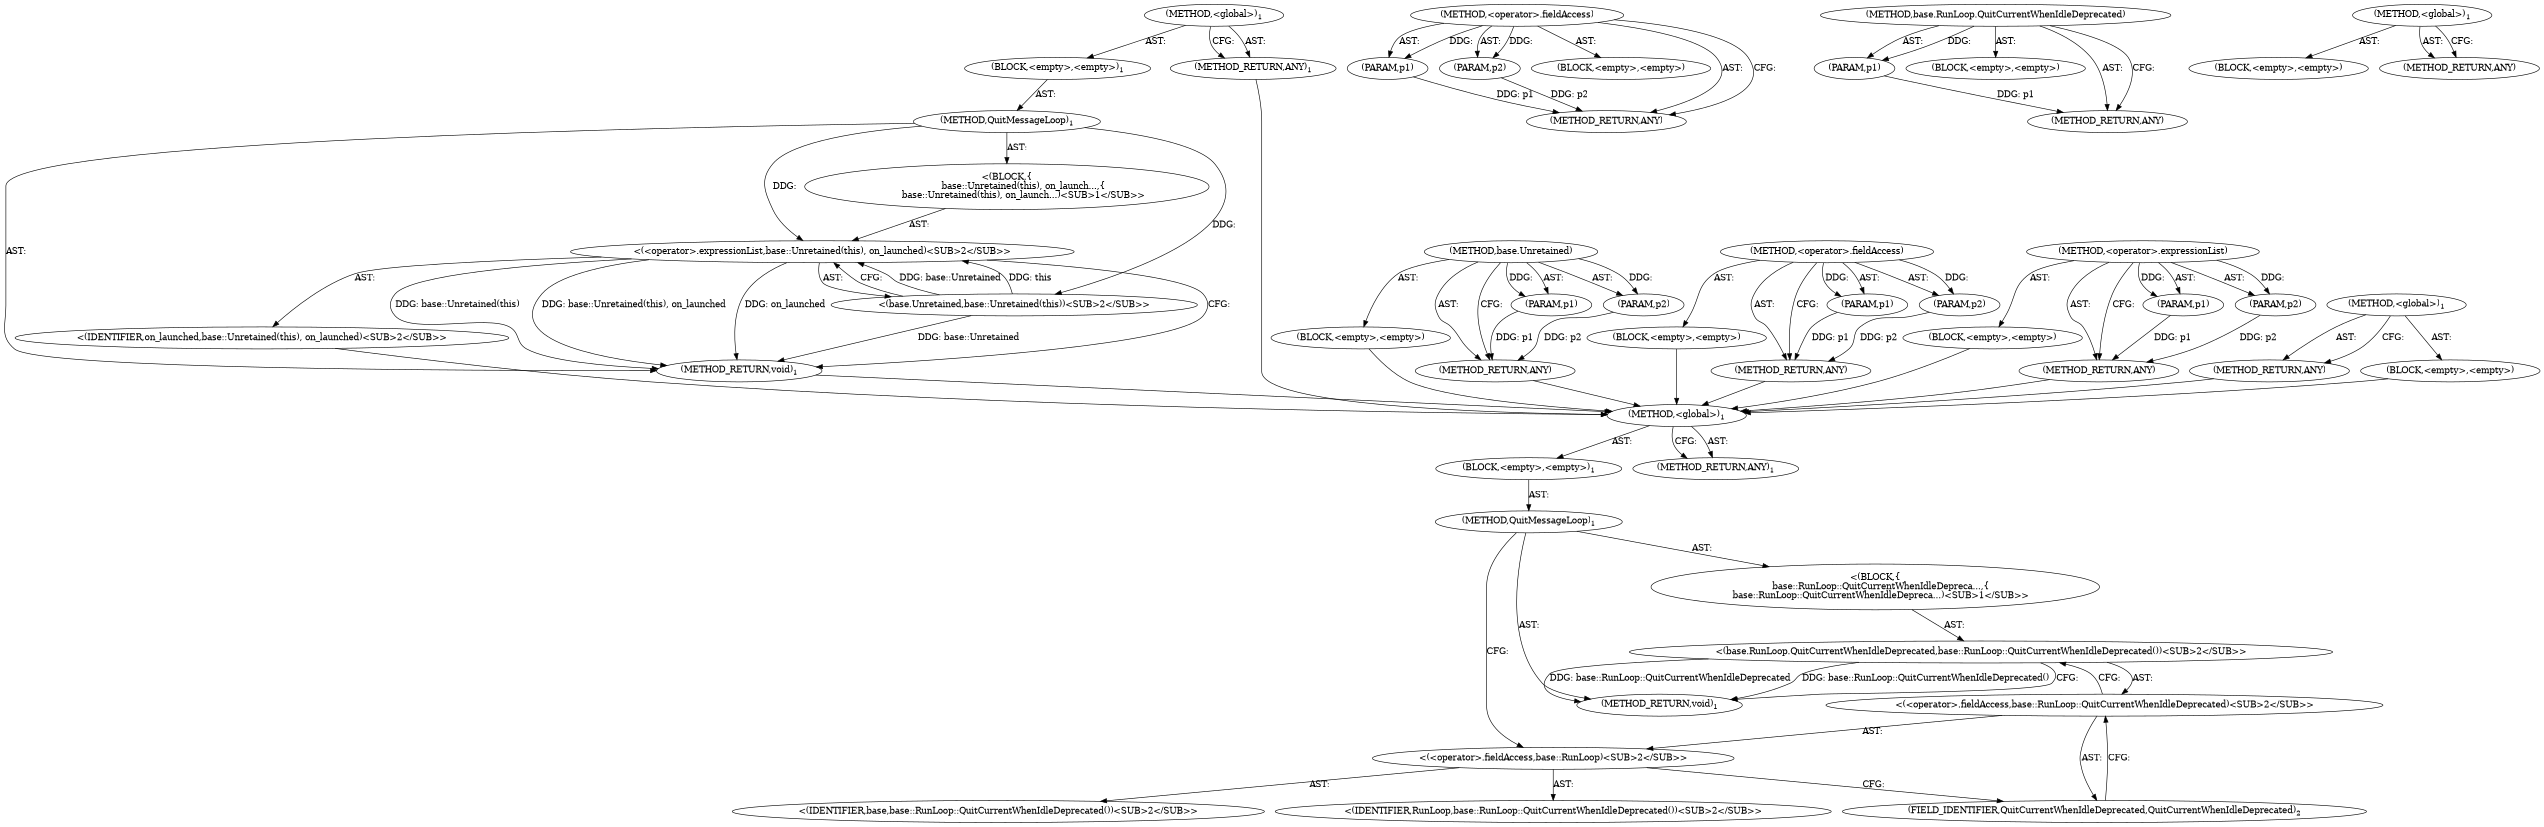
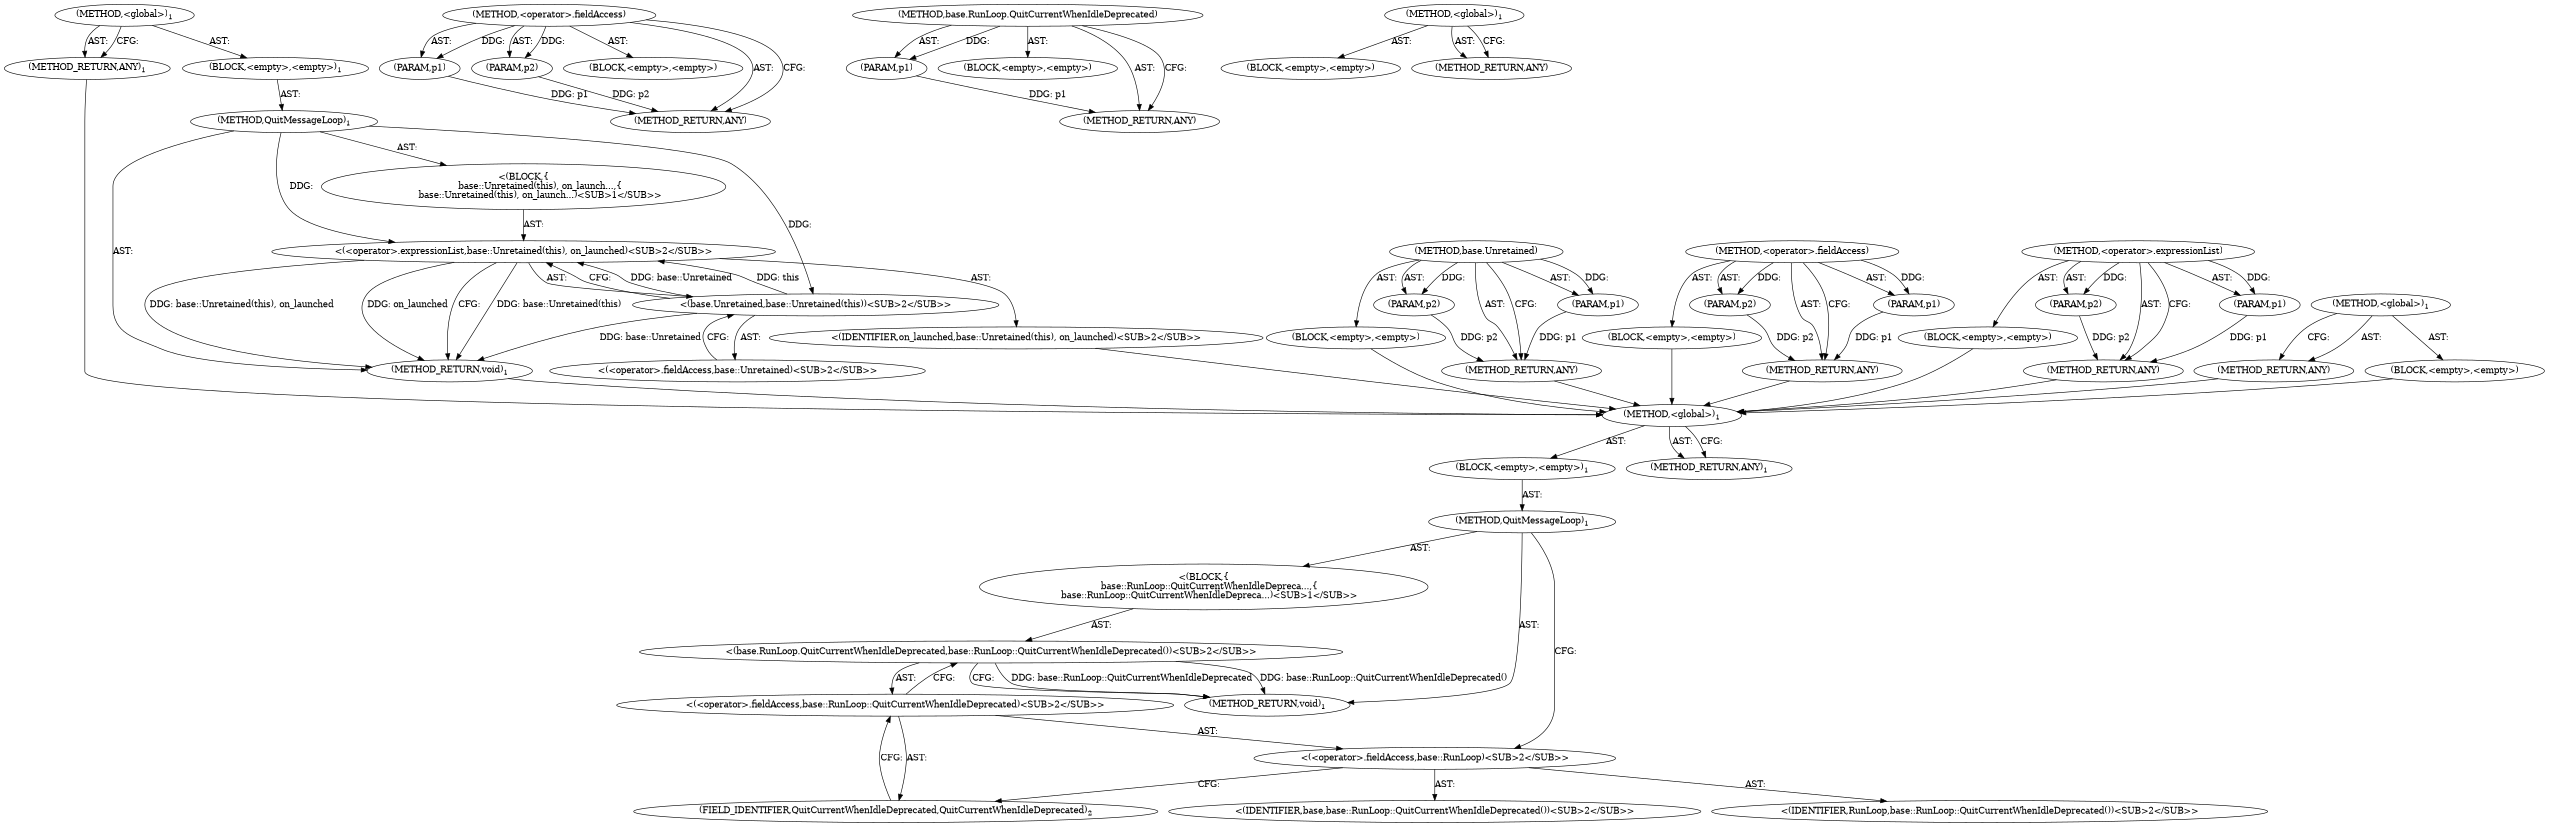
none -> (737, 371)
